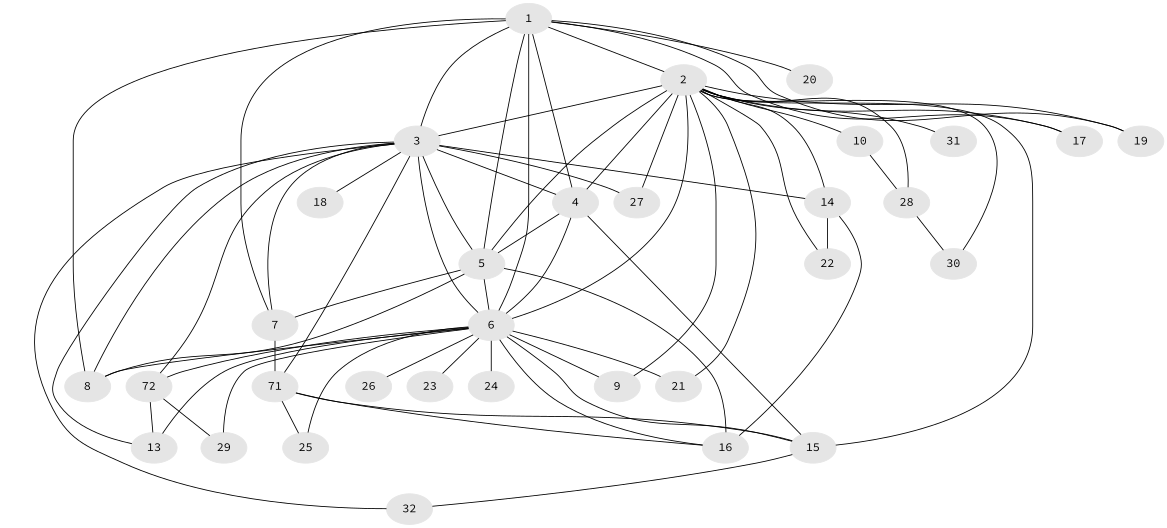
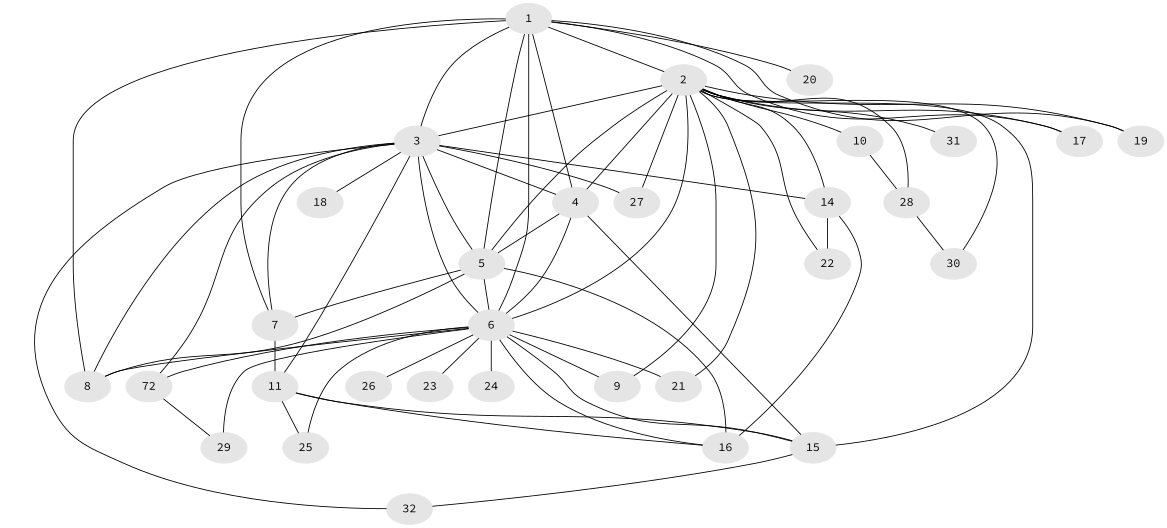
(275, 387) -> (275, 387)
(154, 448) -> none
